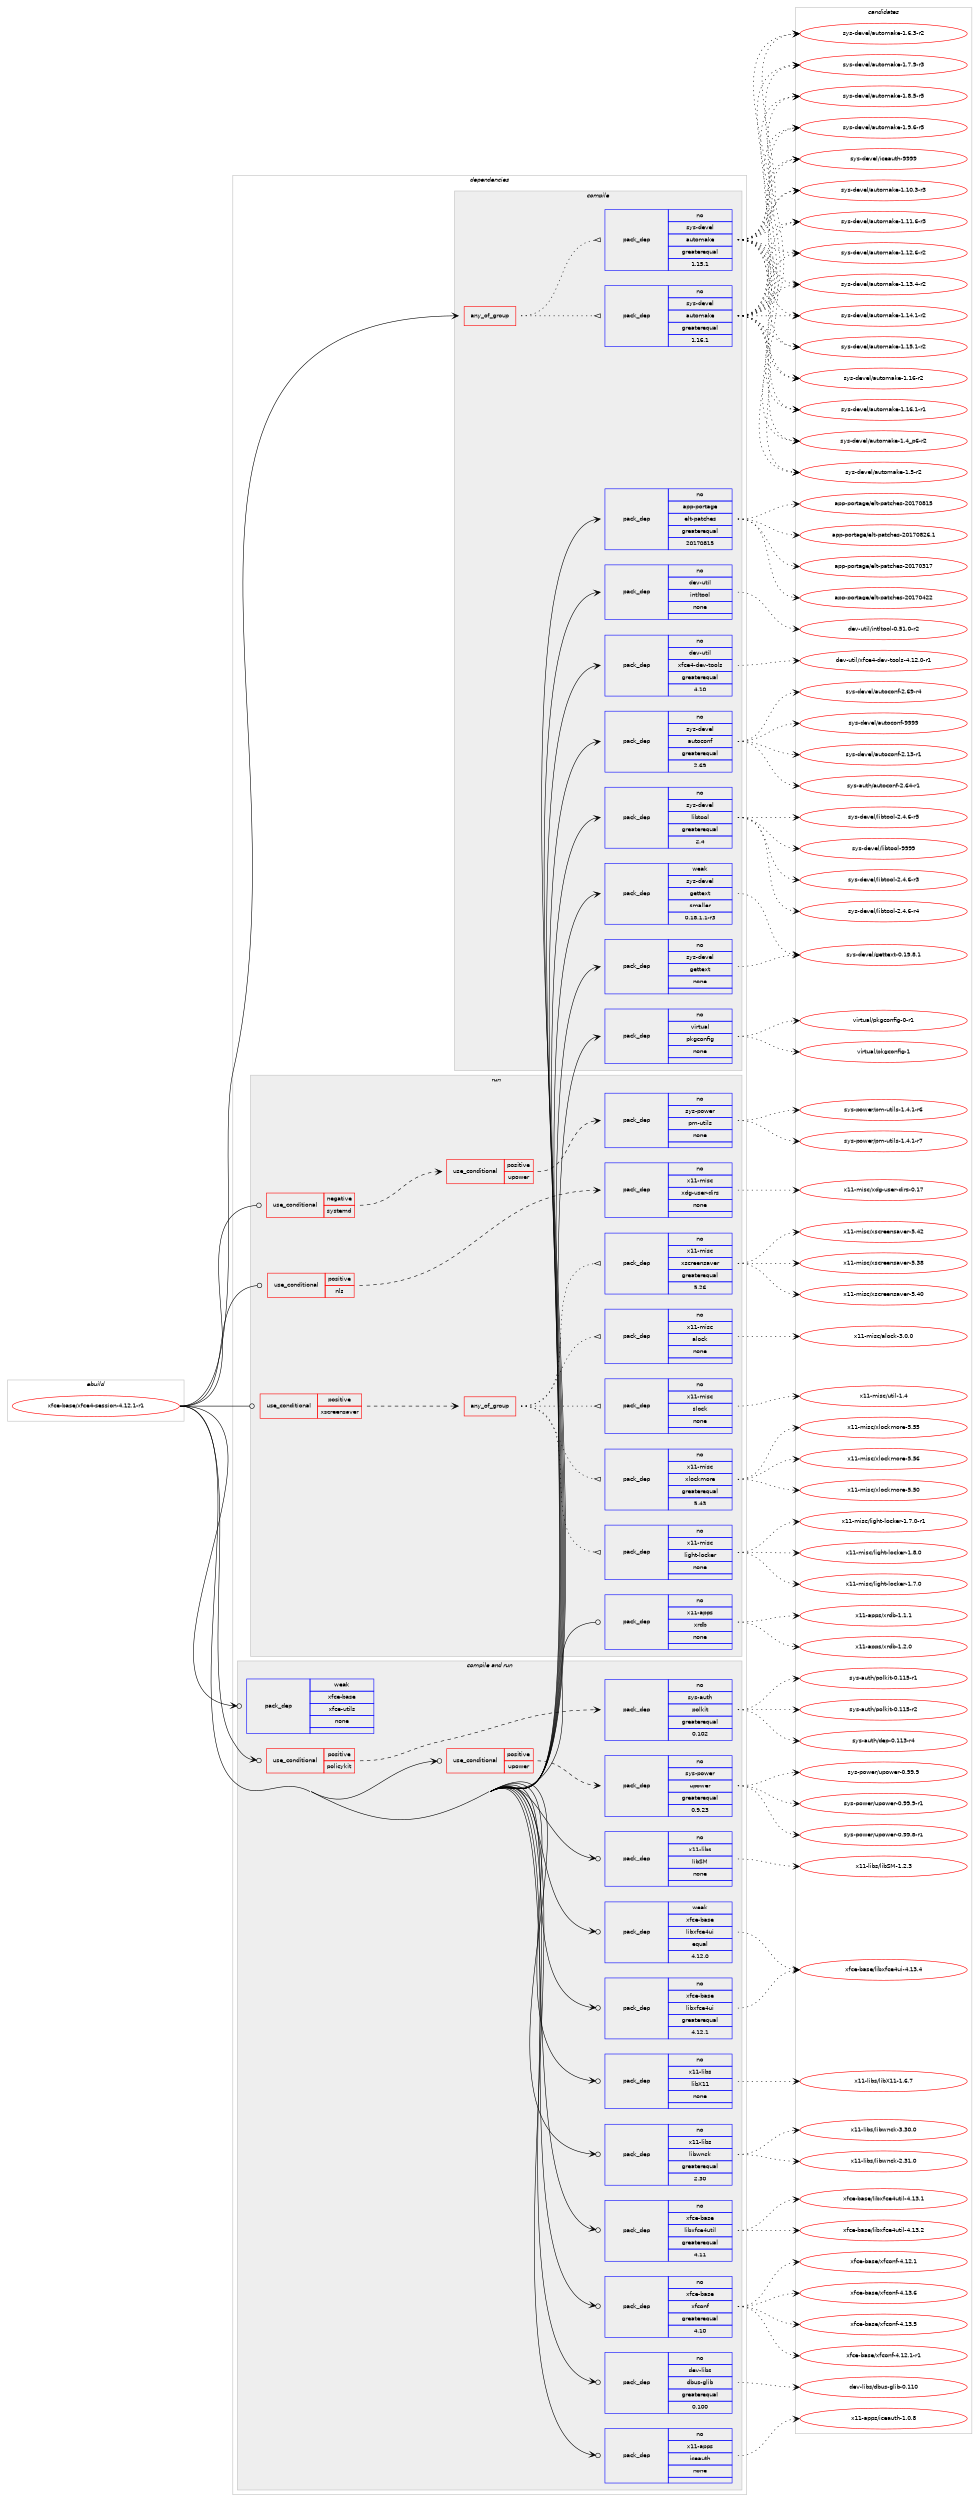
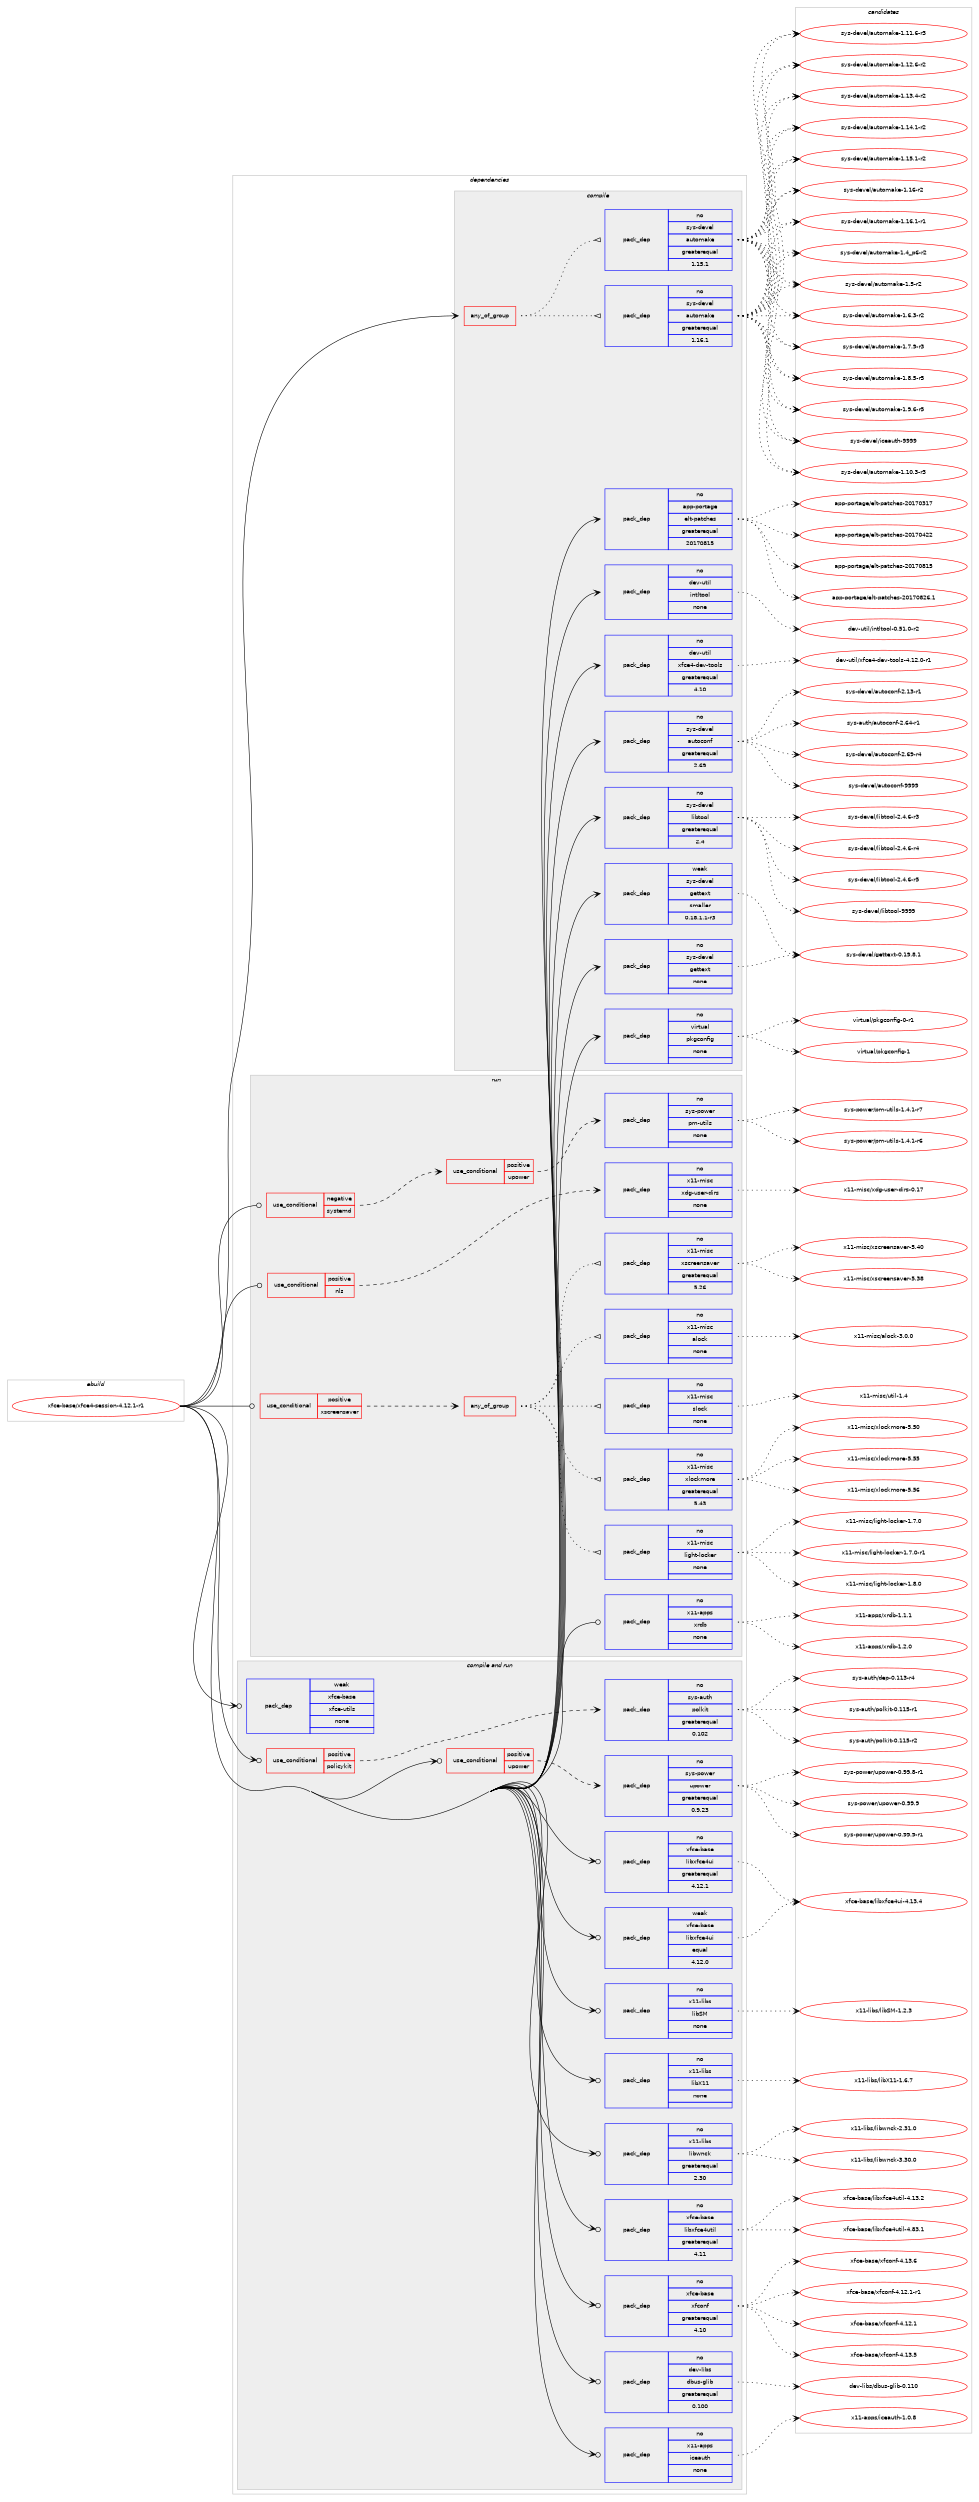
(884, 1232) -> none
(884, 2199) -> (884, 2230)
